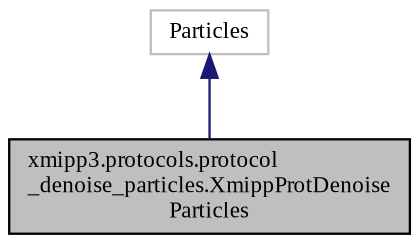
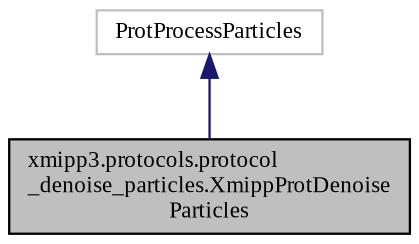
(210, 32) -> (210, 32)
